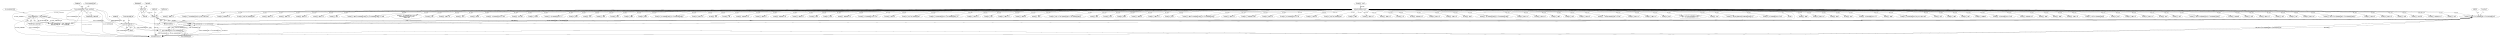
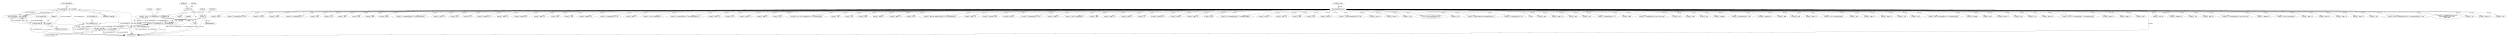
(110, 21) -> (74, 25)
